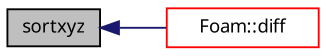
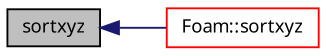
(243, 28) -> (243, 28)
